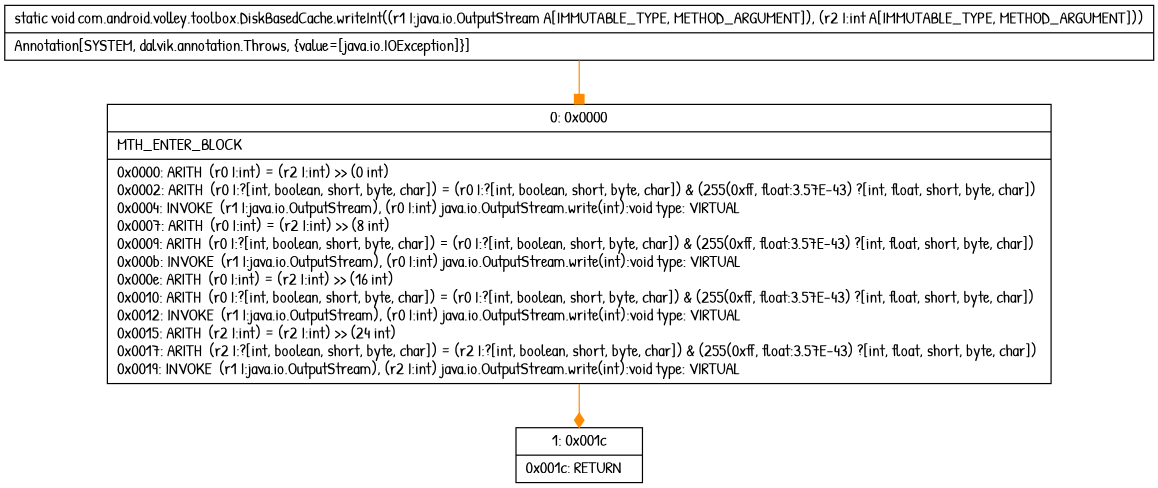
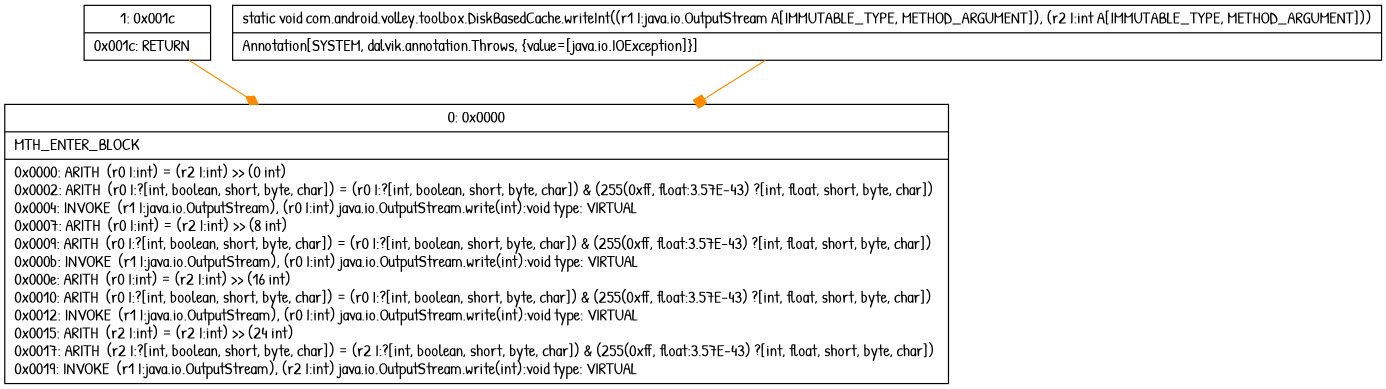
(579, 398) -> (217, 78)
